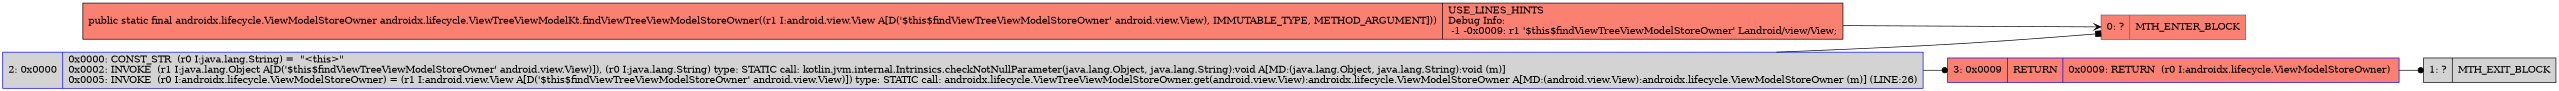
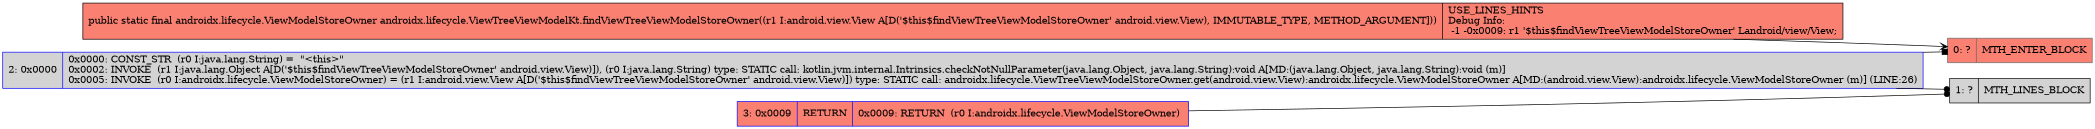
(1933, 70) -> (1920, 89)
(2504, 70) -> (2034, 90)
